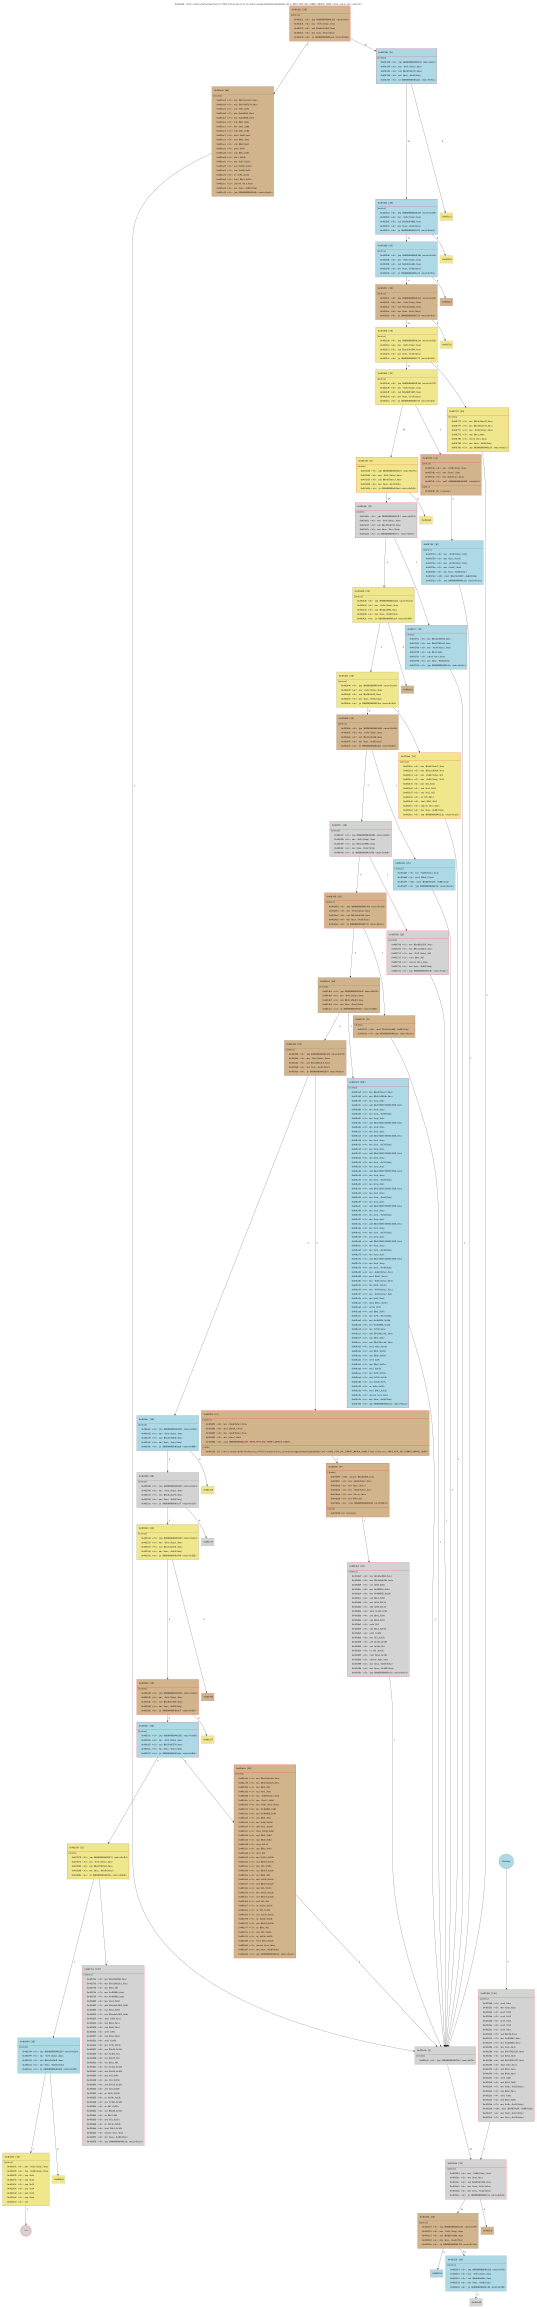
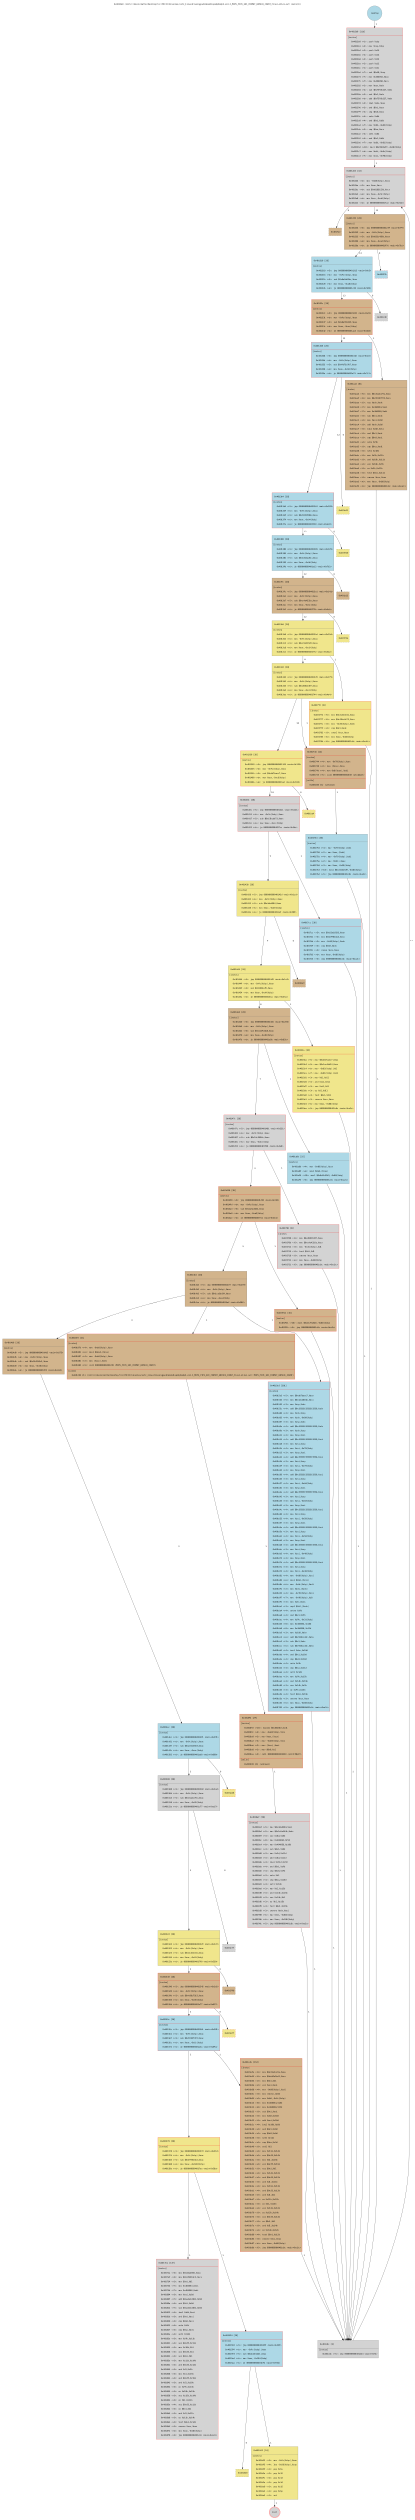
none -> (342, 295)
(315, 1242) -> (200, 1320)
